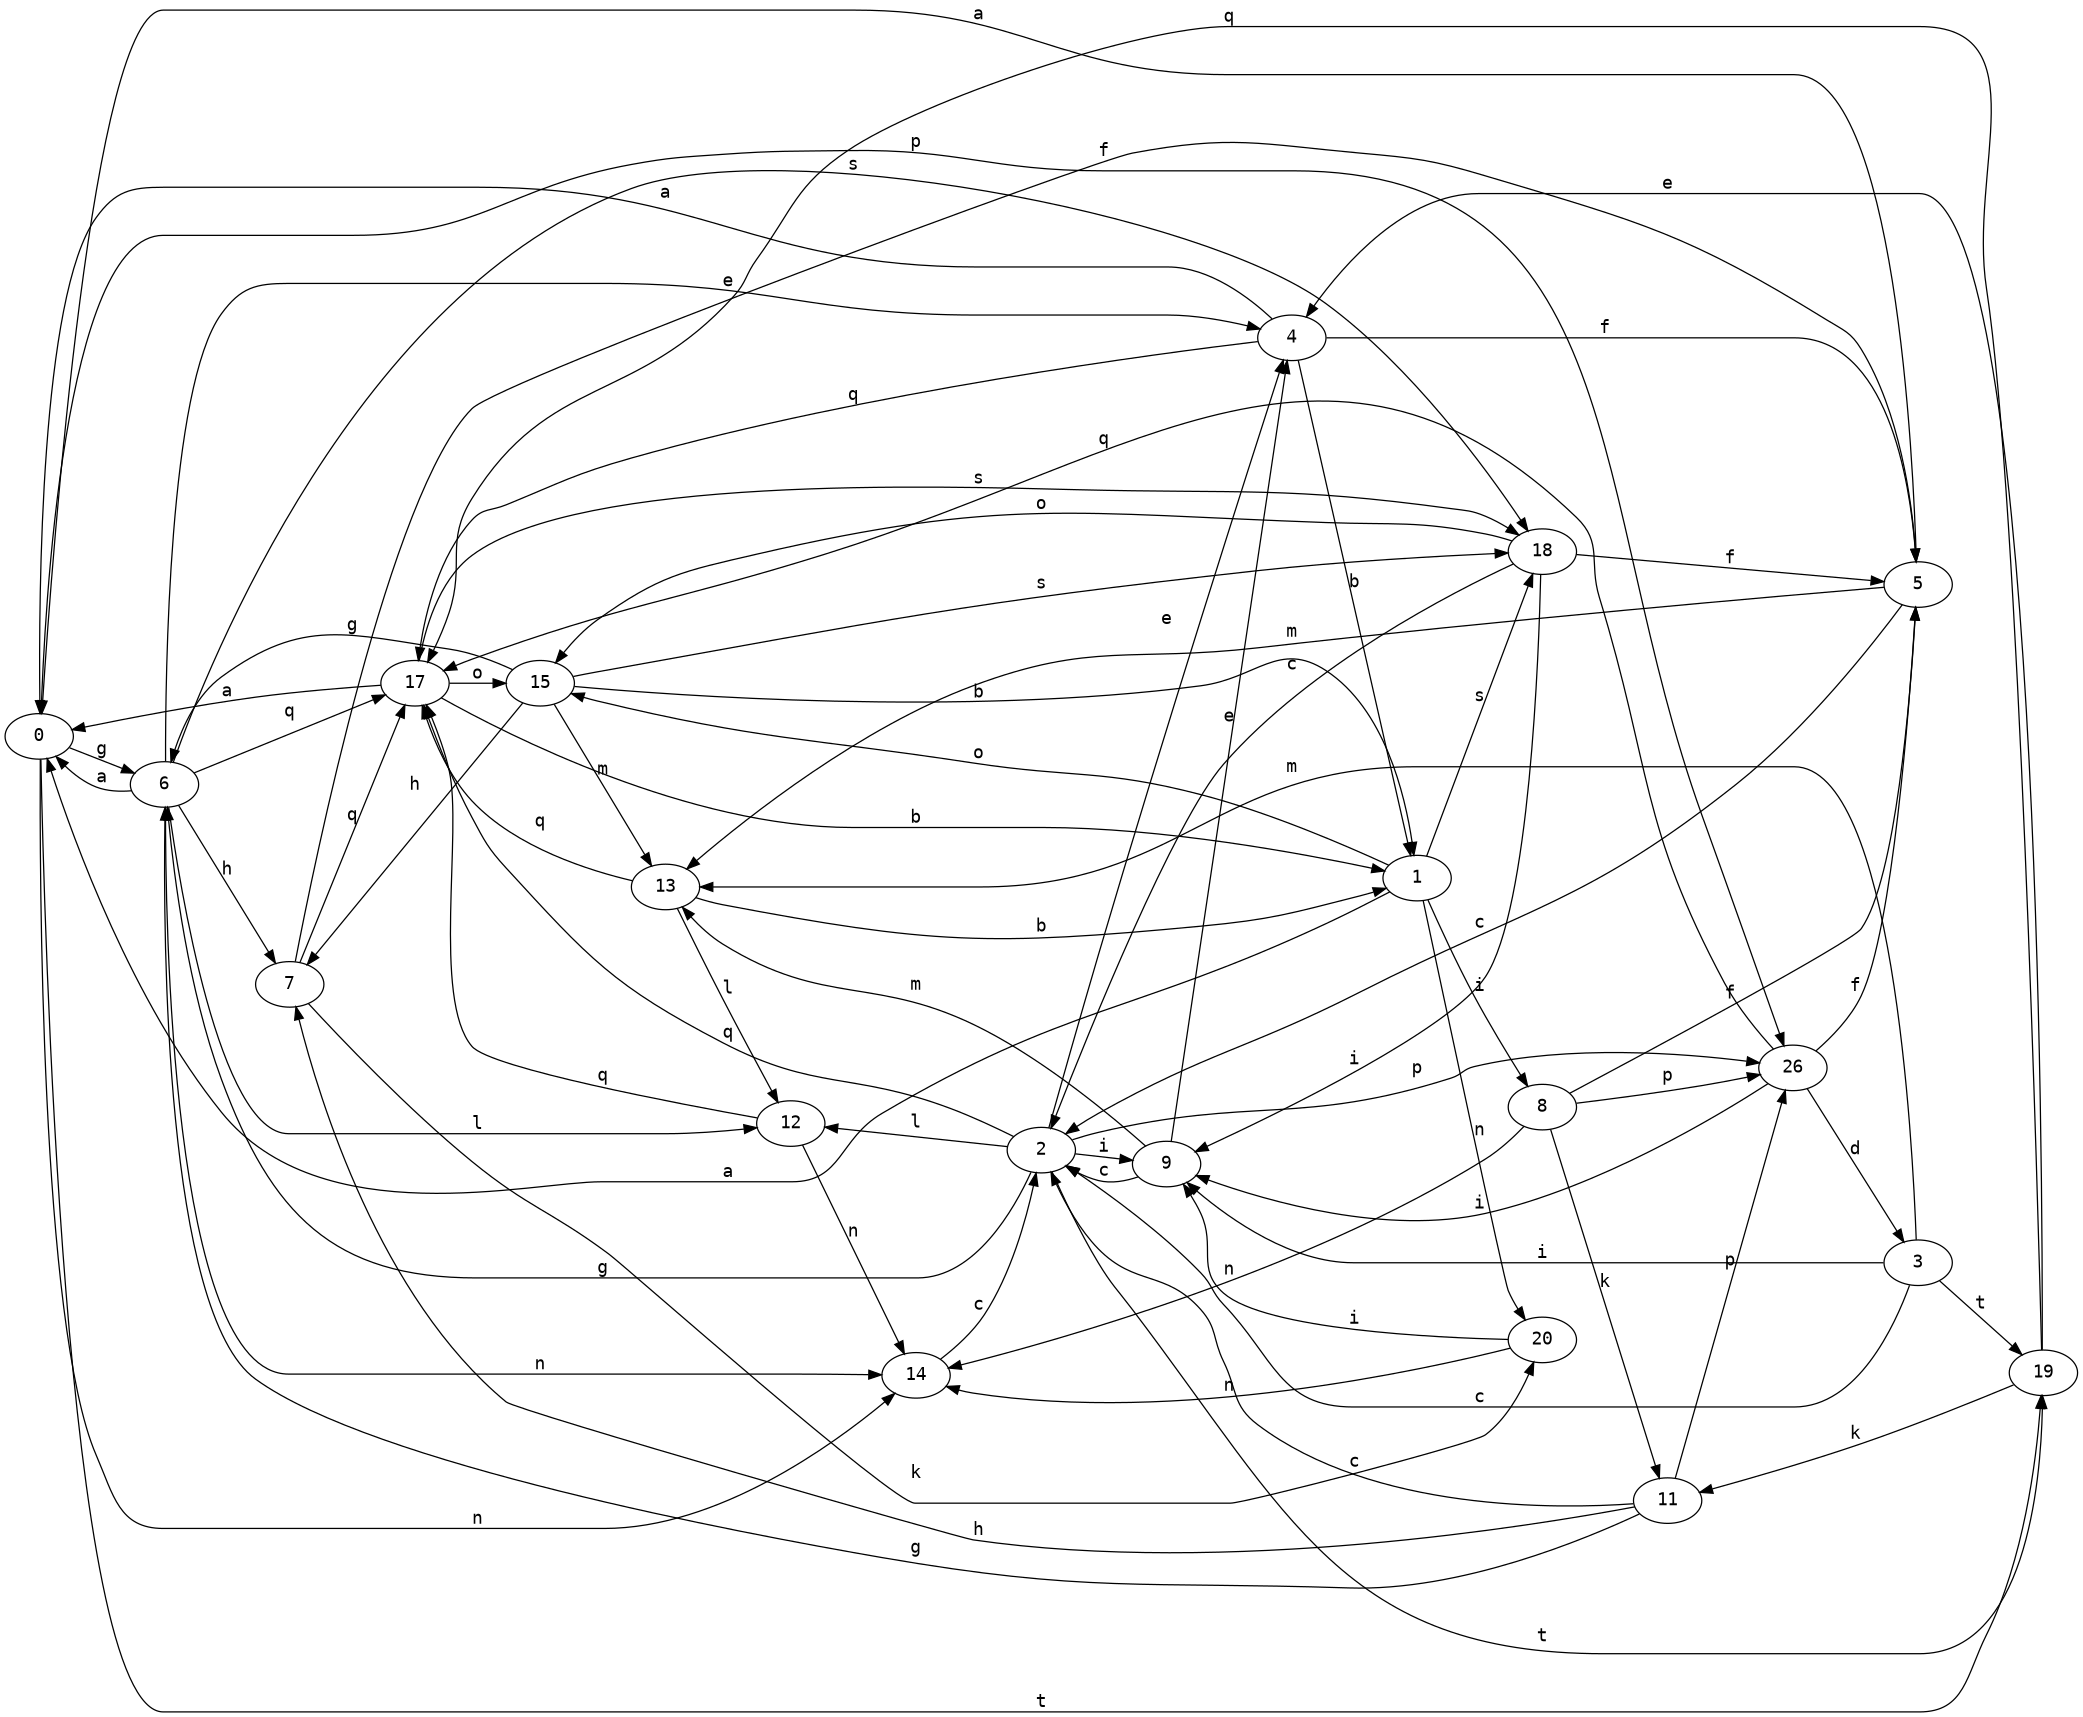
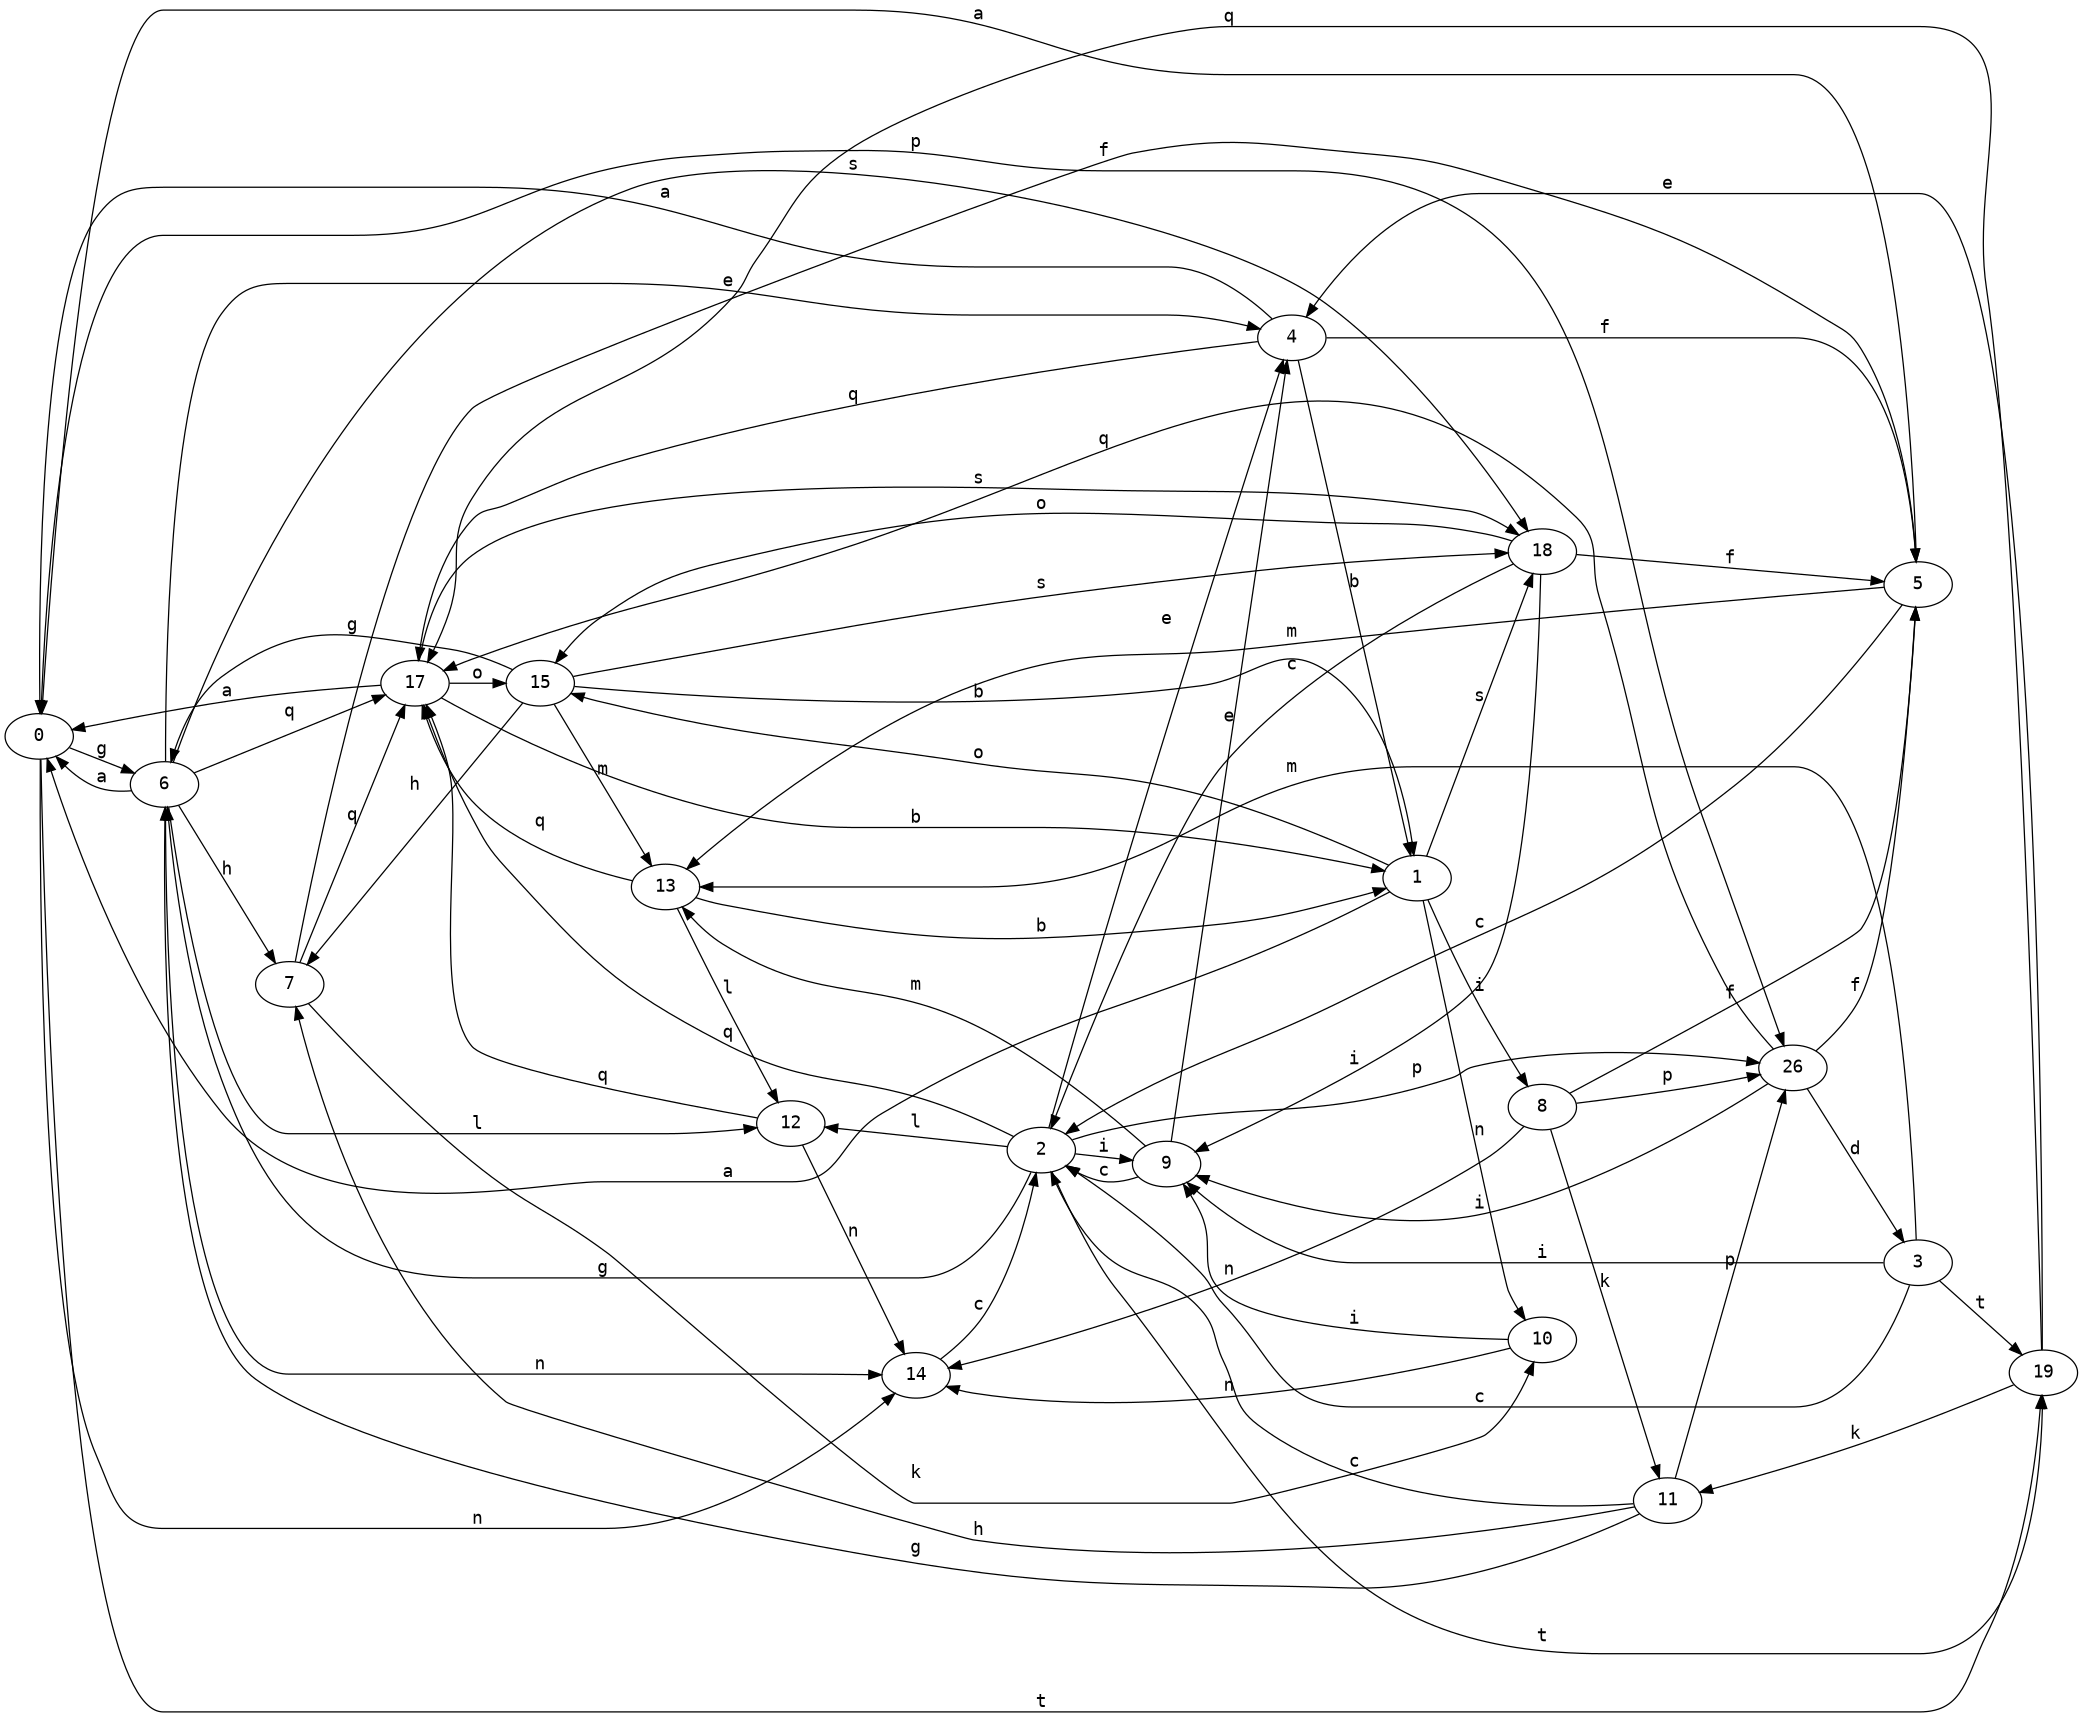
(1542, 1340) -> (1542, 1340)
